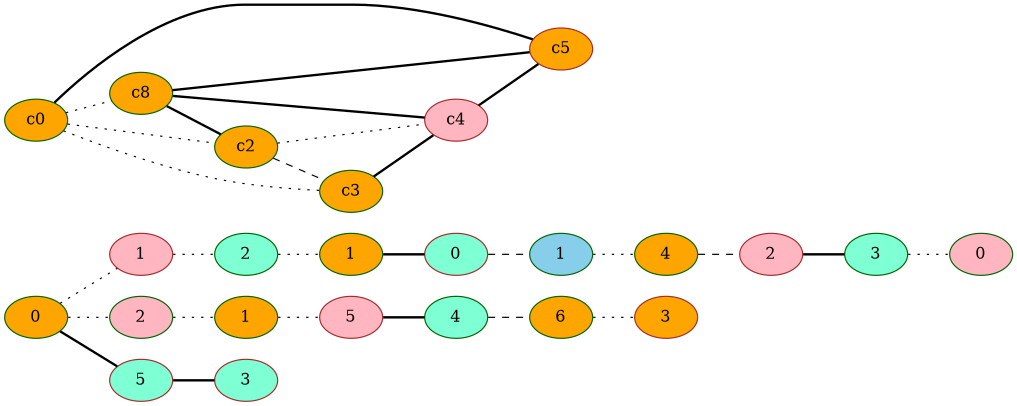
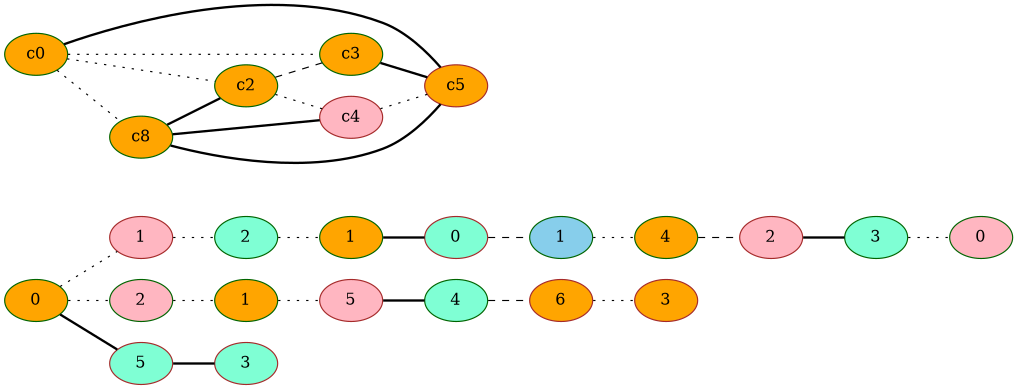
(509, 85) -> (404, 102)
(404, 156) -> (404, 70)
(561, 317) -> (561, 300)
